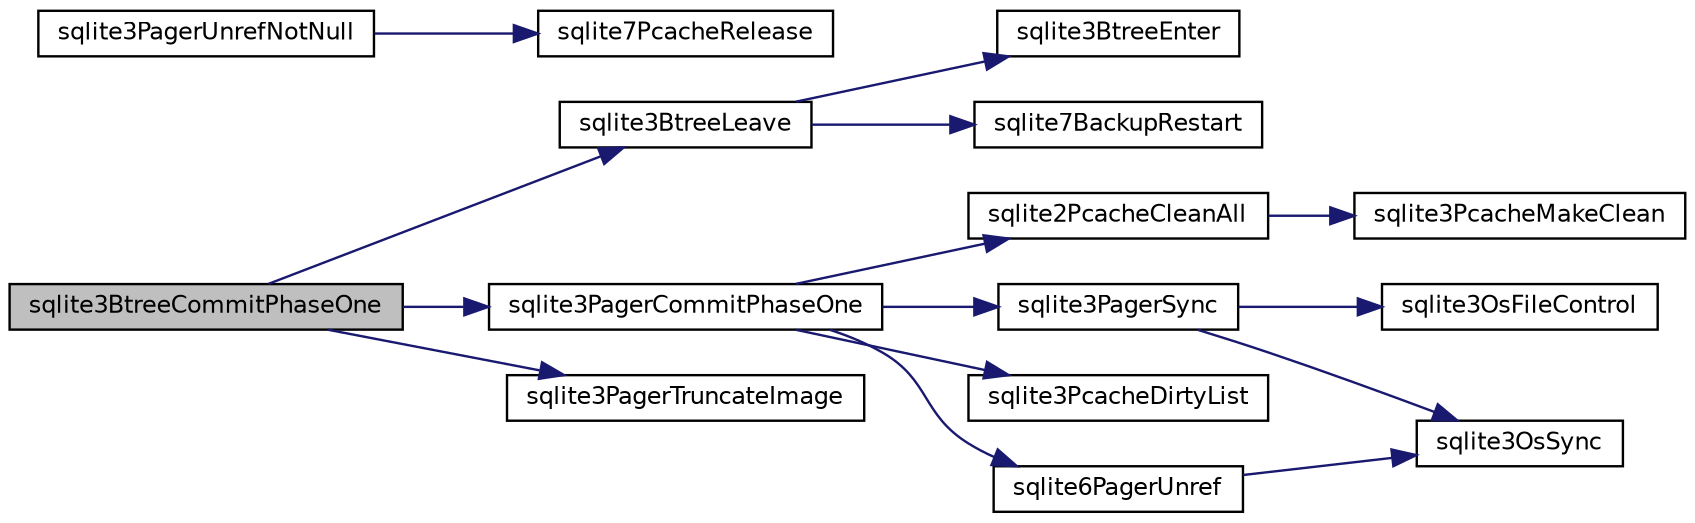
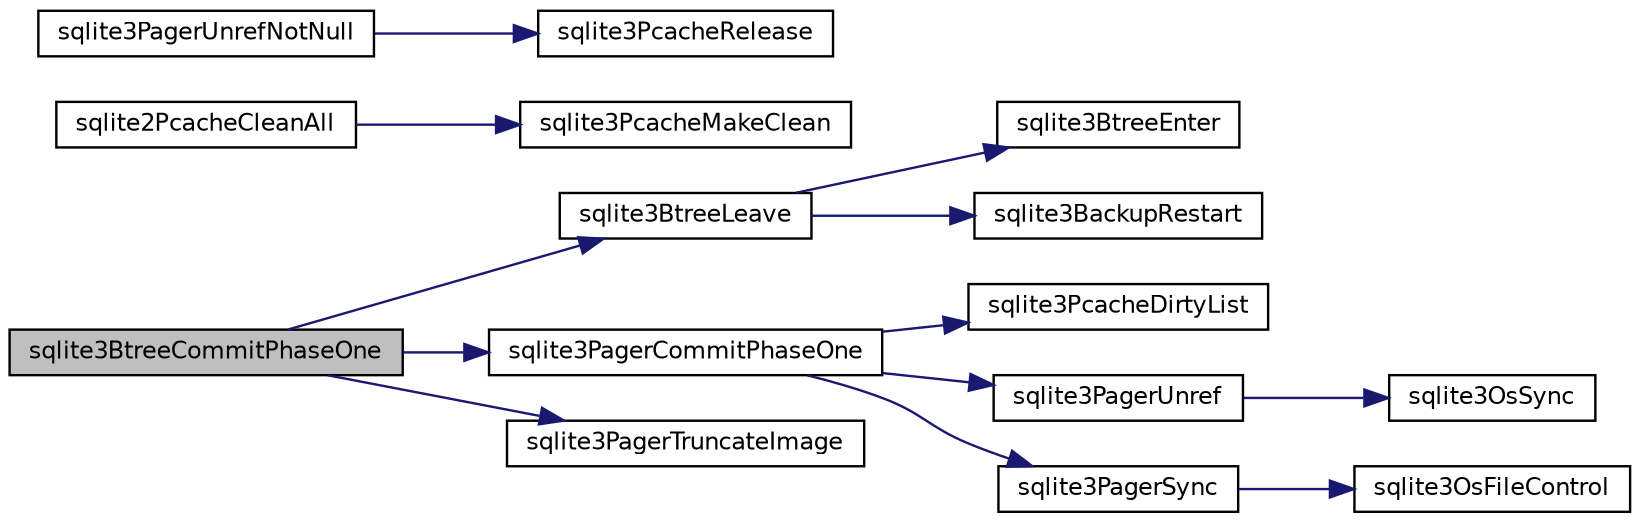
(686, 34) -> (686, 34)
(1118, 125) -> (1118, 216)
(891, 264) -> none
(1317, 369) -> none
(1118, 489) -> (1118, 398)
